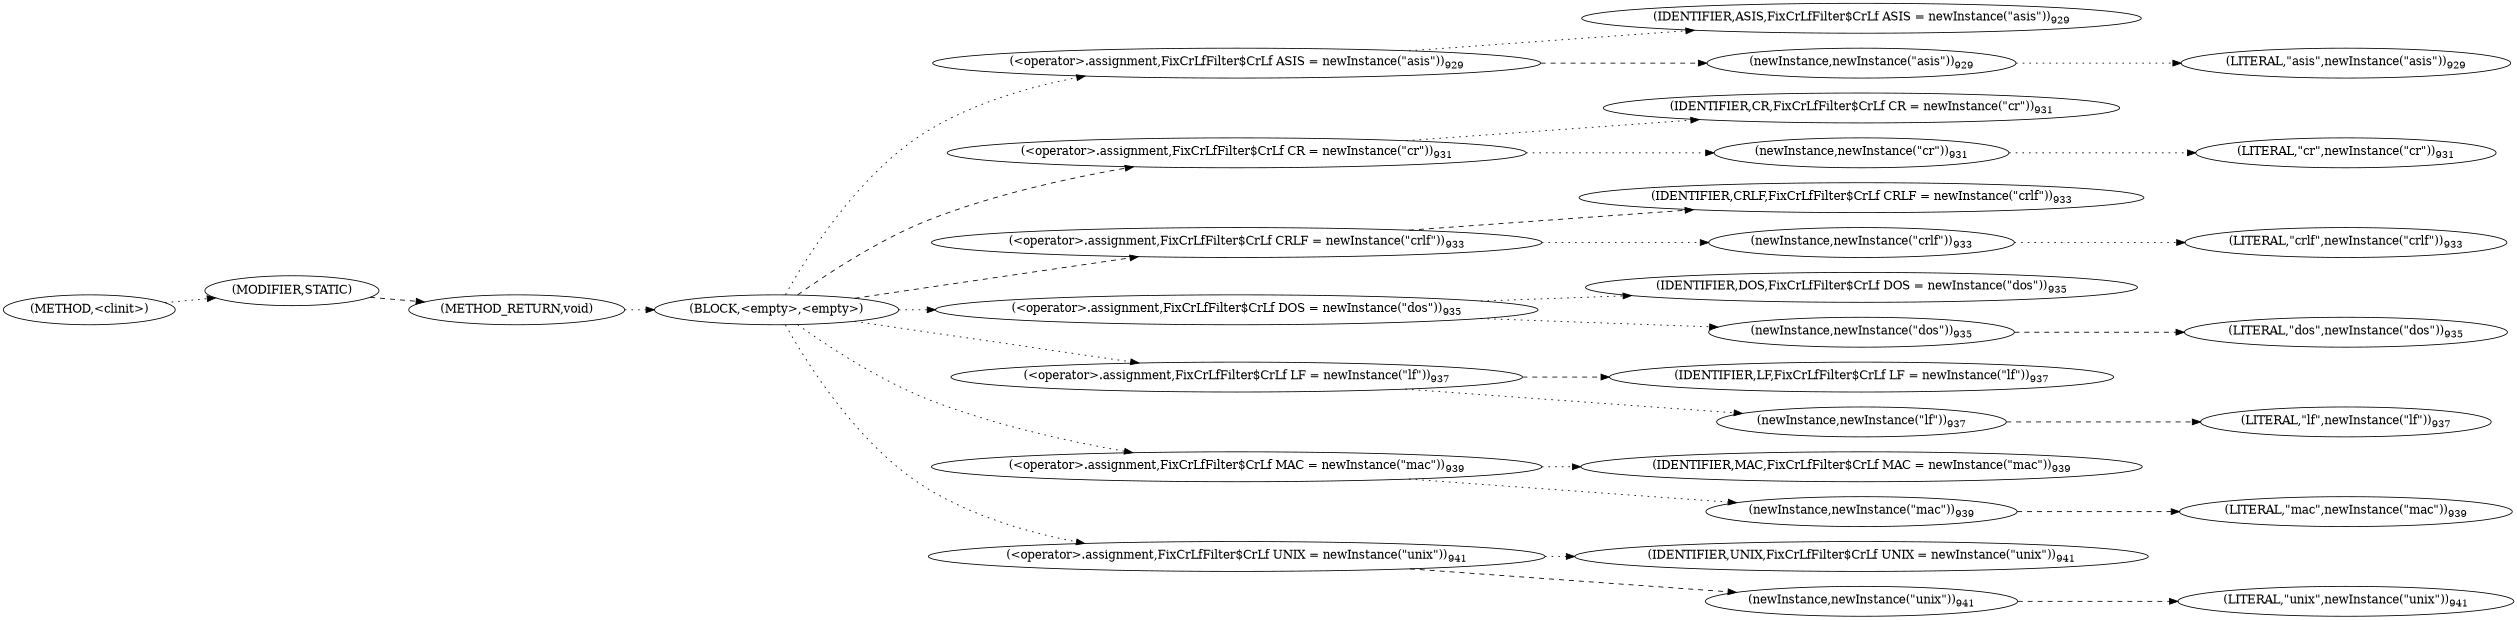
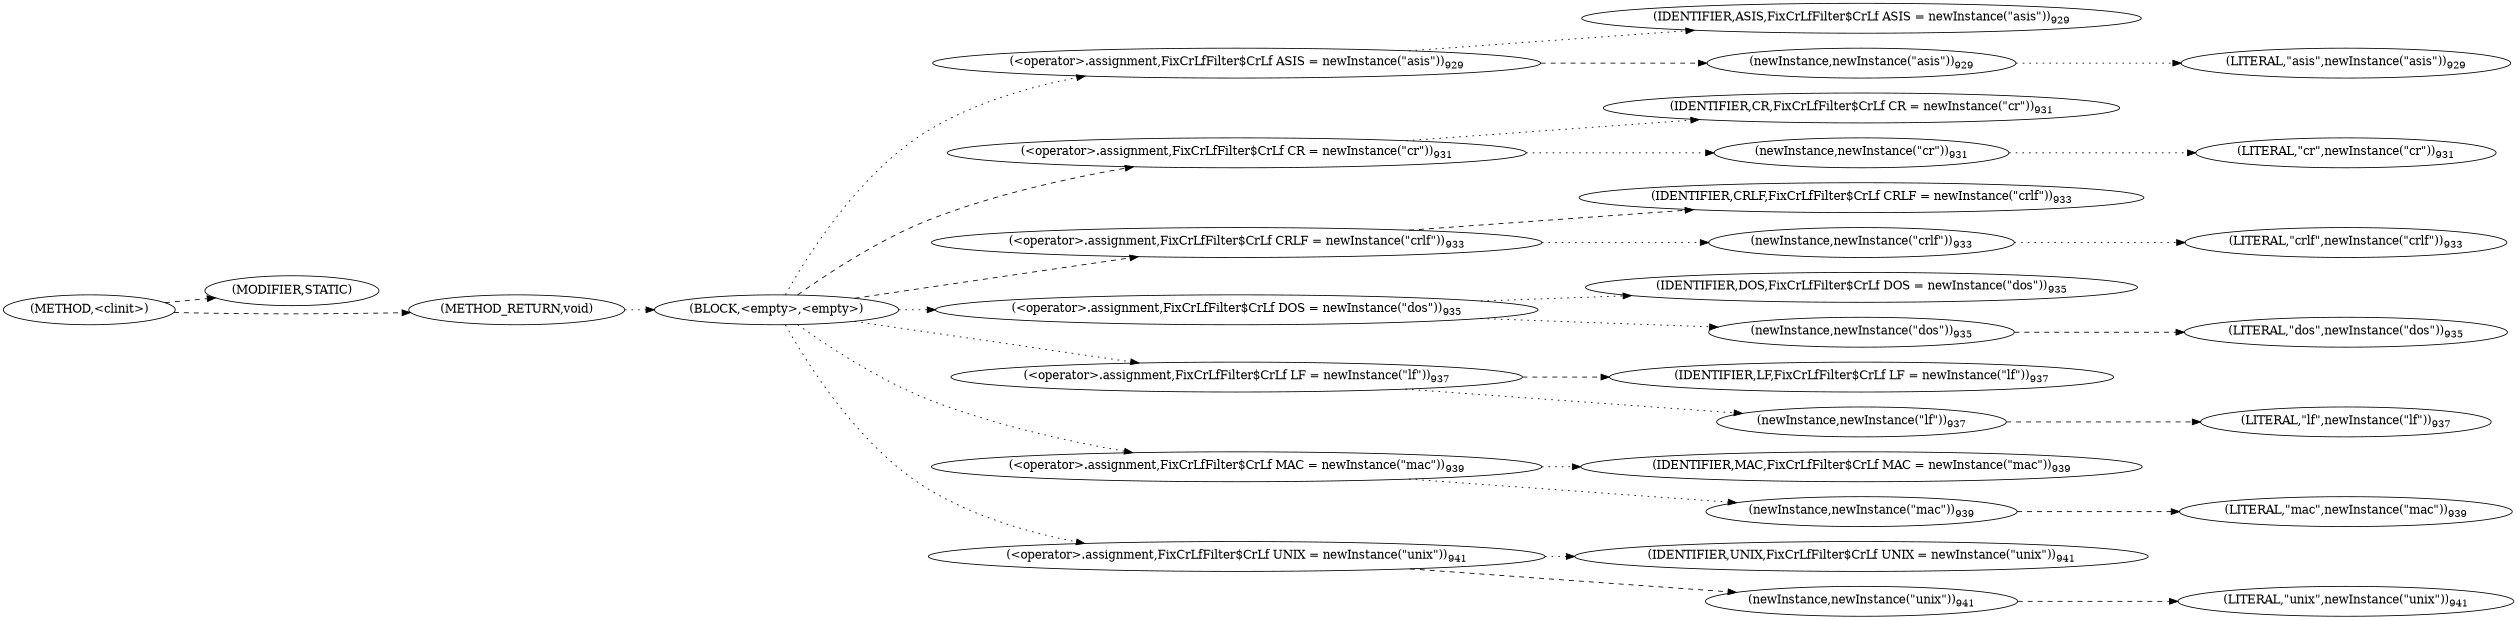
(393, 299) -> (288, 314)
(186, 301) -> (186, 301)
